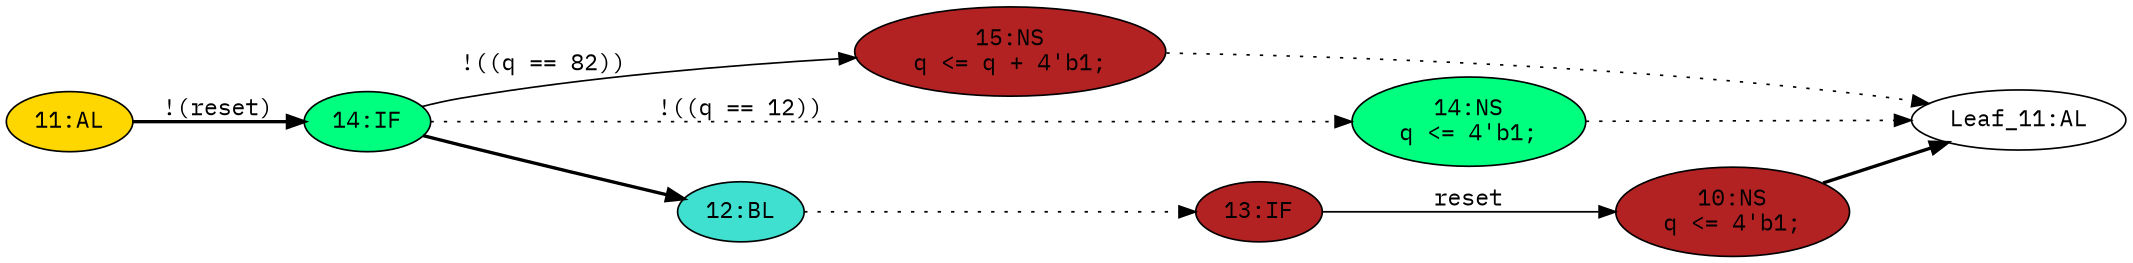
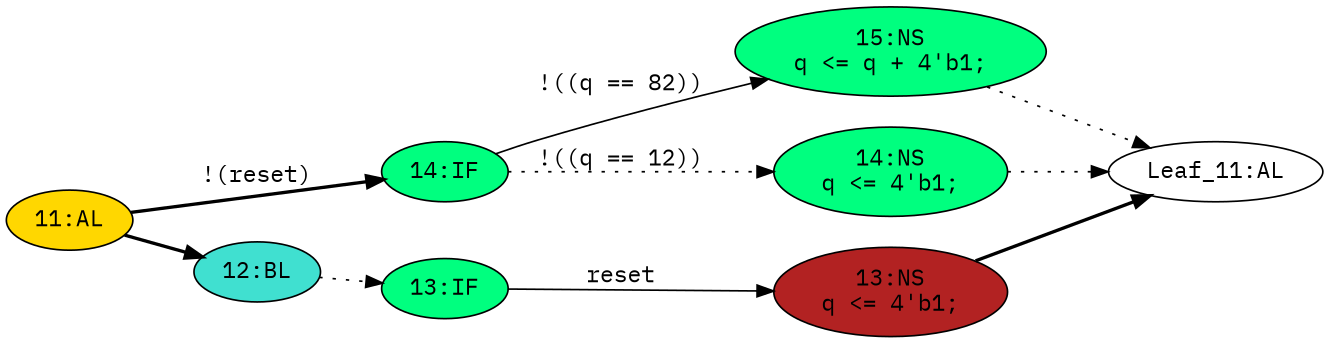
(1010, 52) -> (891, 52)
(545, 166) -> (155, 244)
(1259, 212) -> (445, 289)
(1733, 212) -> (891, 292)
